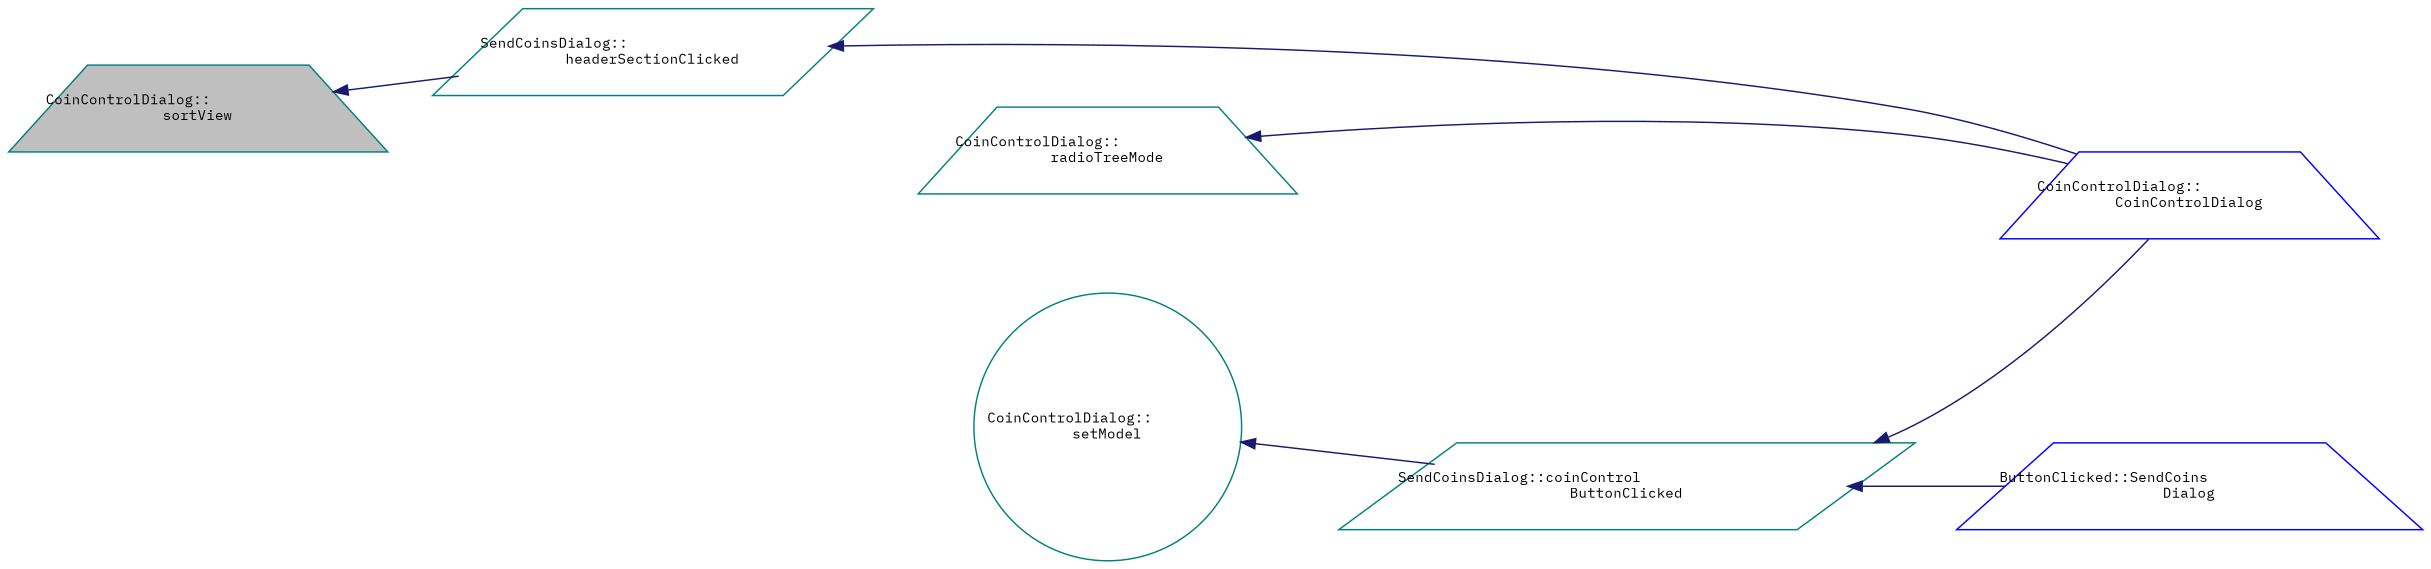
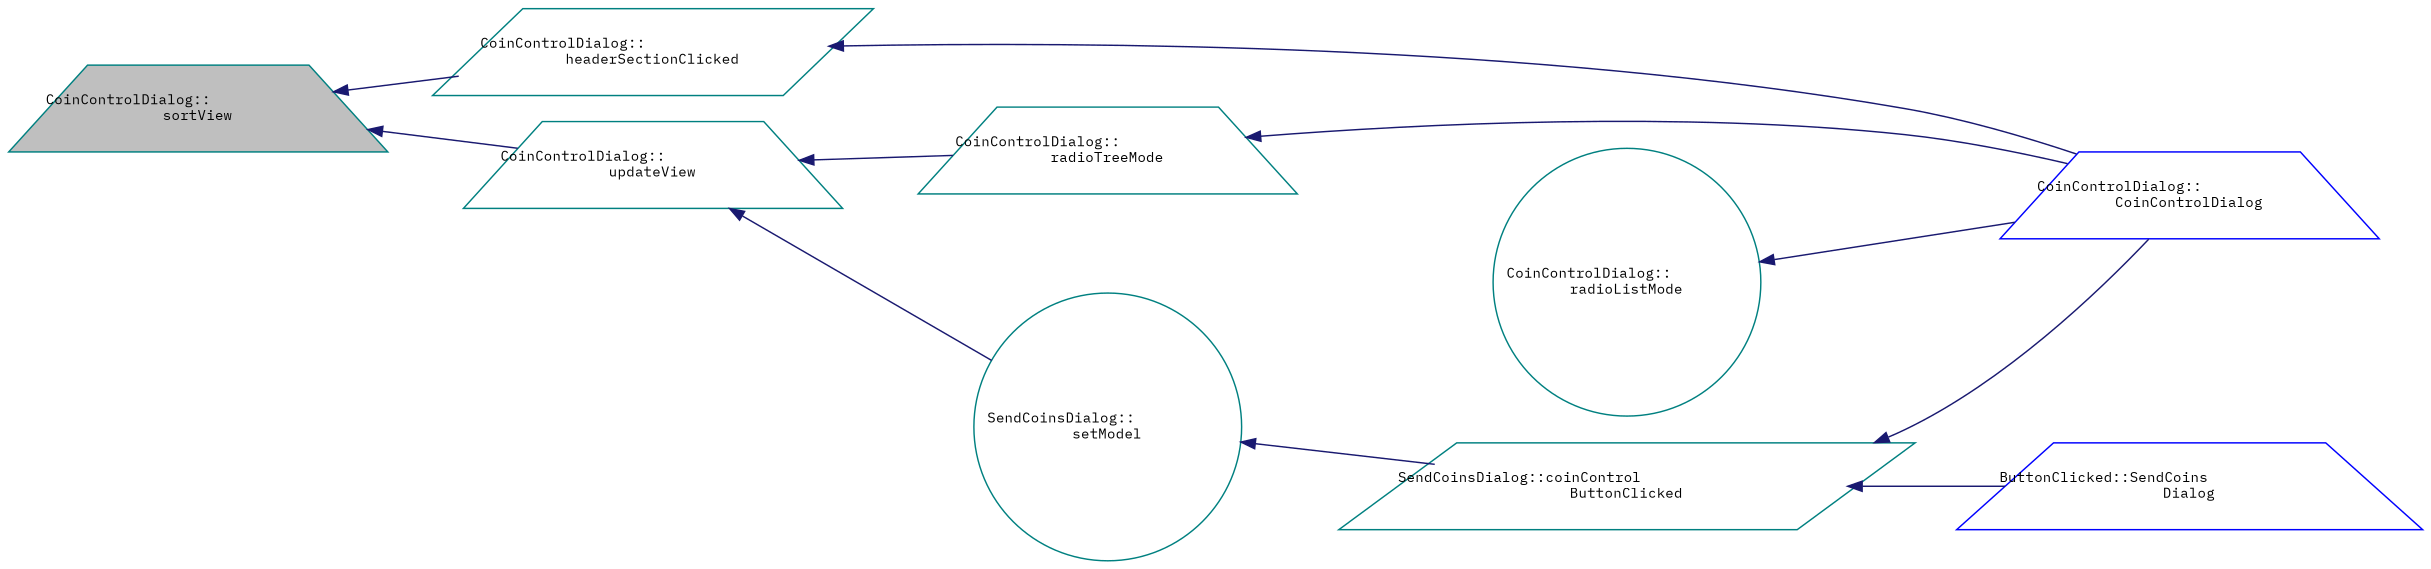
(653, 52) -> (653, 52)
none -> (653, 165)
none -> (1627, 282)
(1108, 427) -> (1108, 427)
